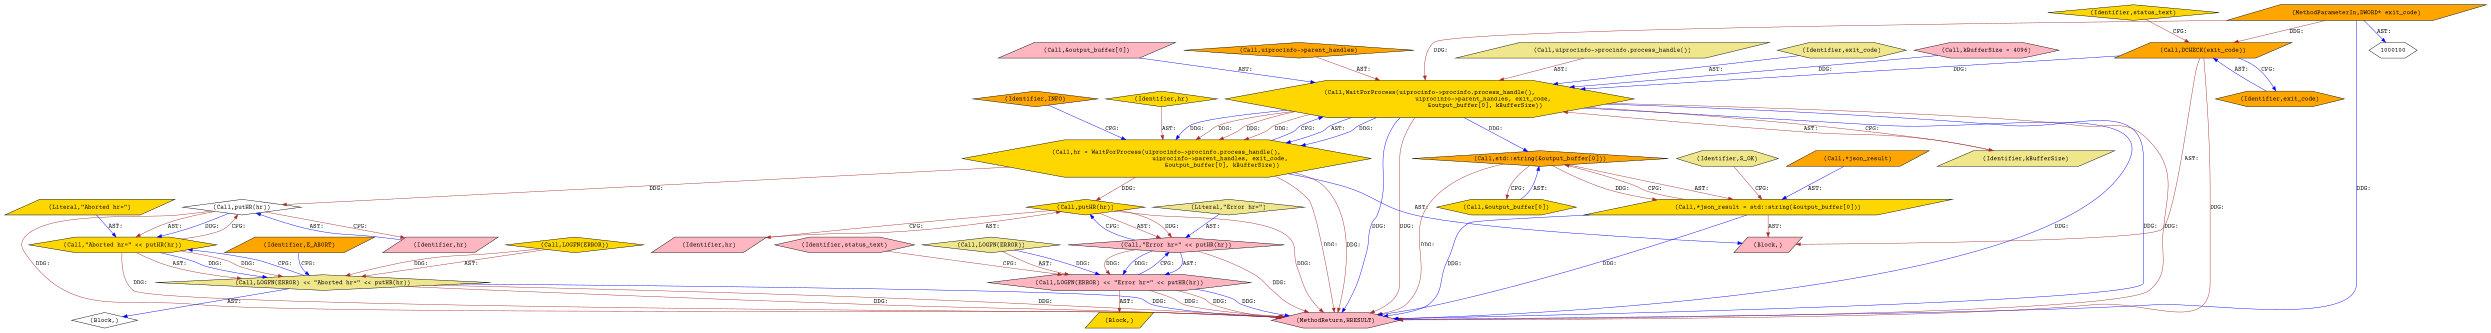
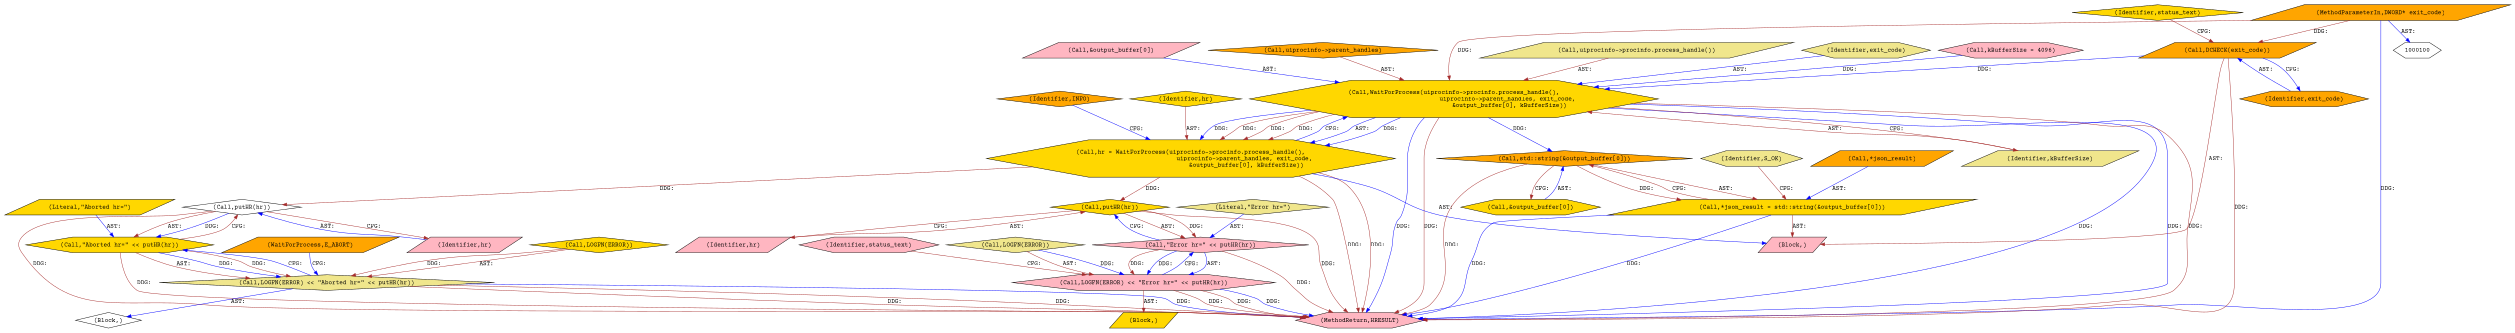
(300, 245) -> (310, 245)
